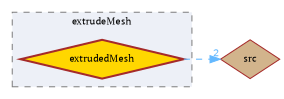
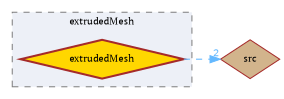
(102, 22) -> (102, 22)
